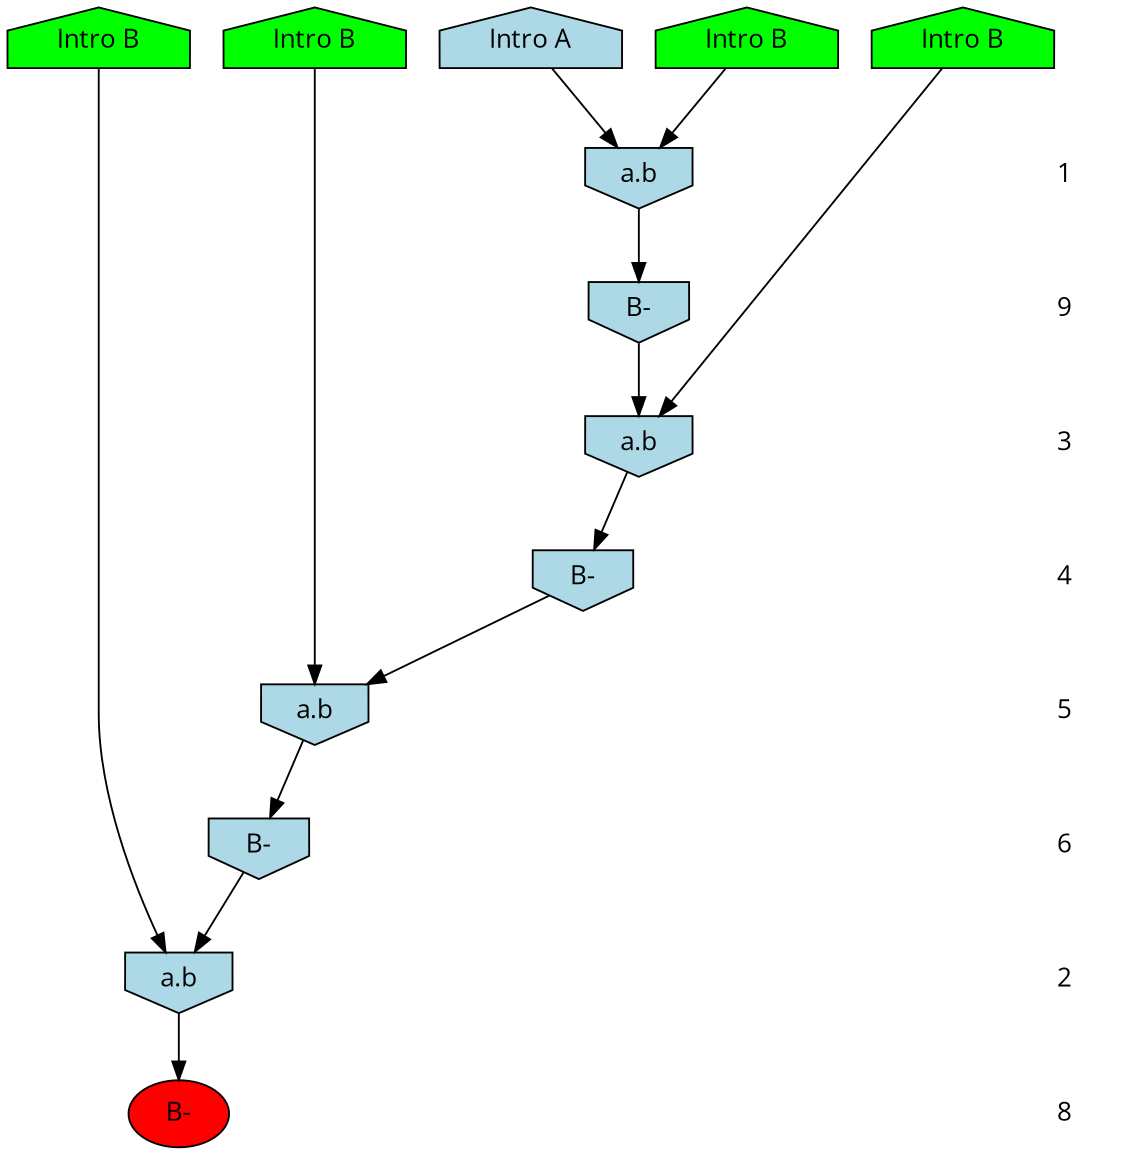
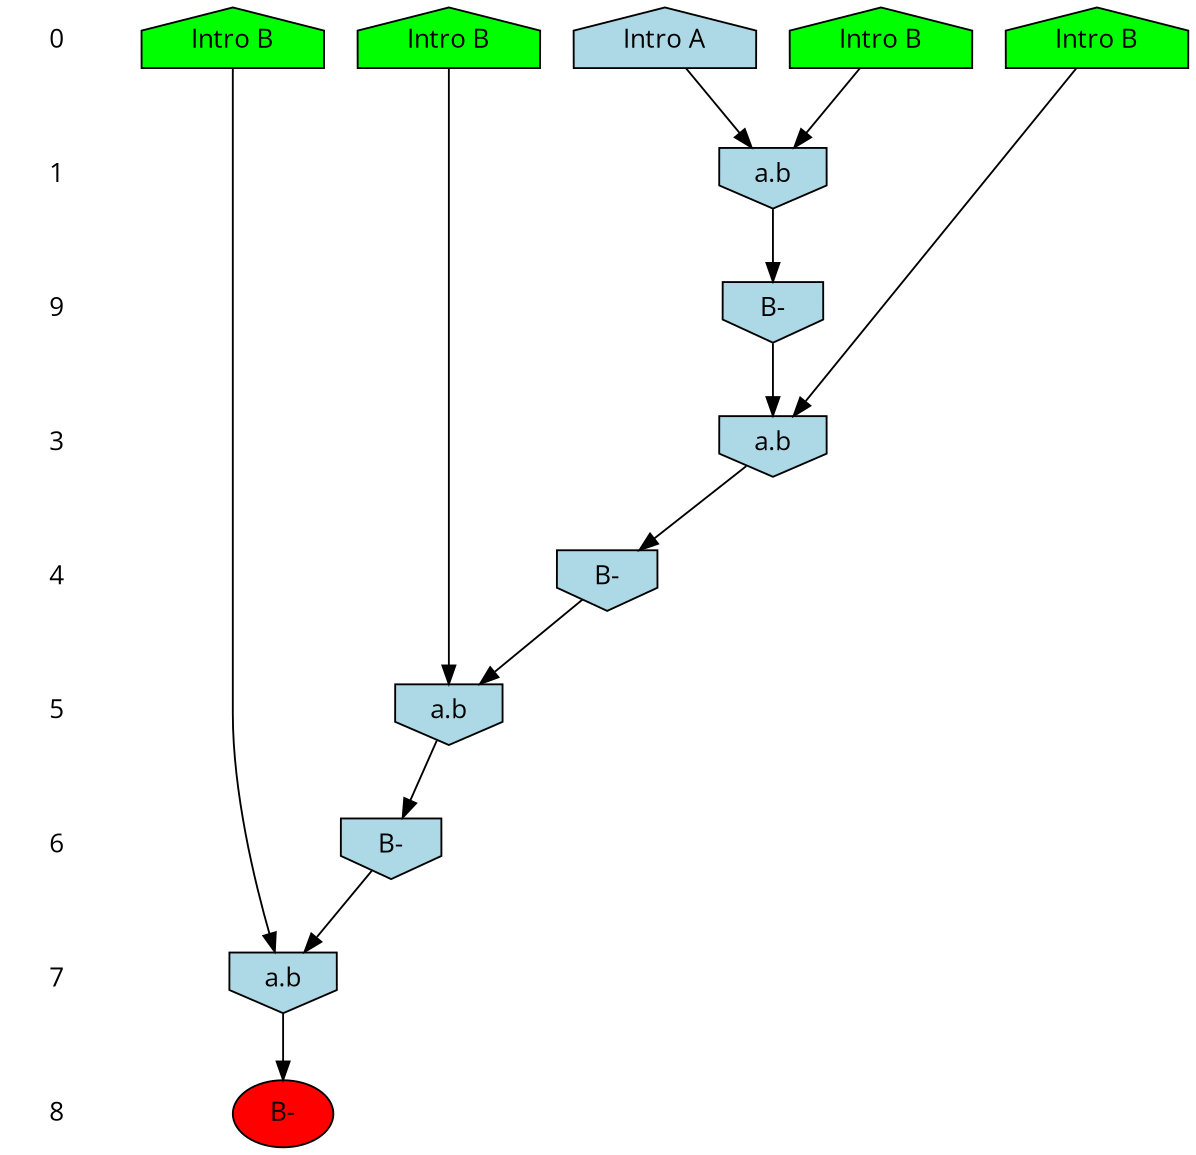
none -> (58, 41)
(1065, 980) -> (58, 980)
